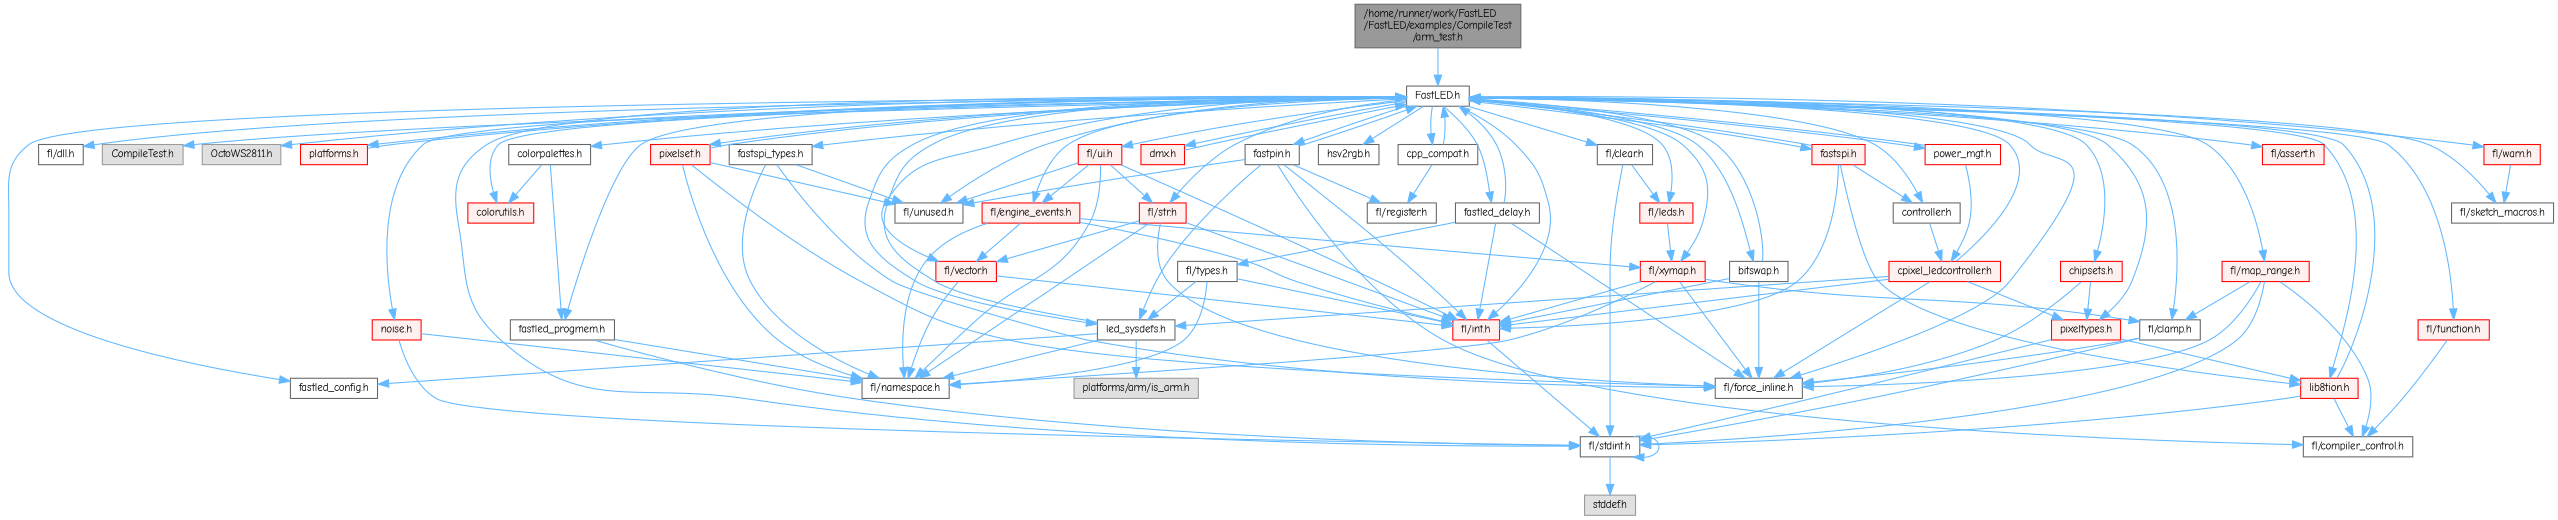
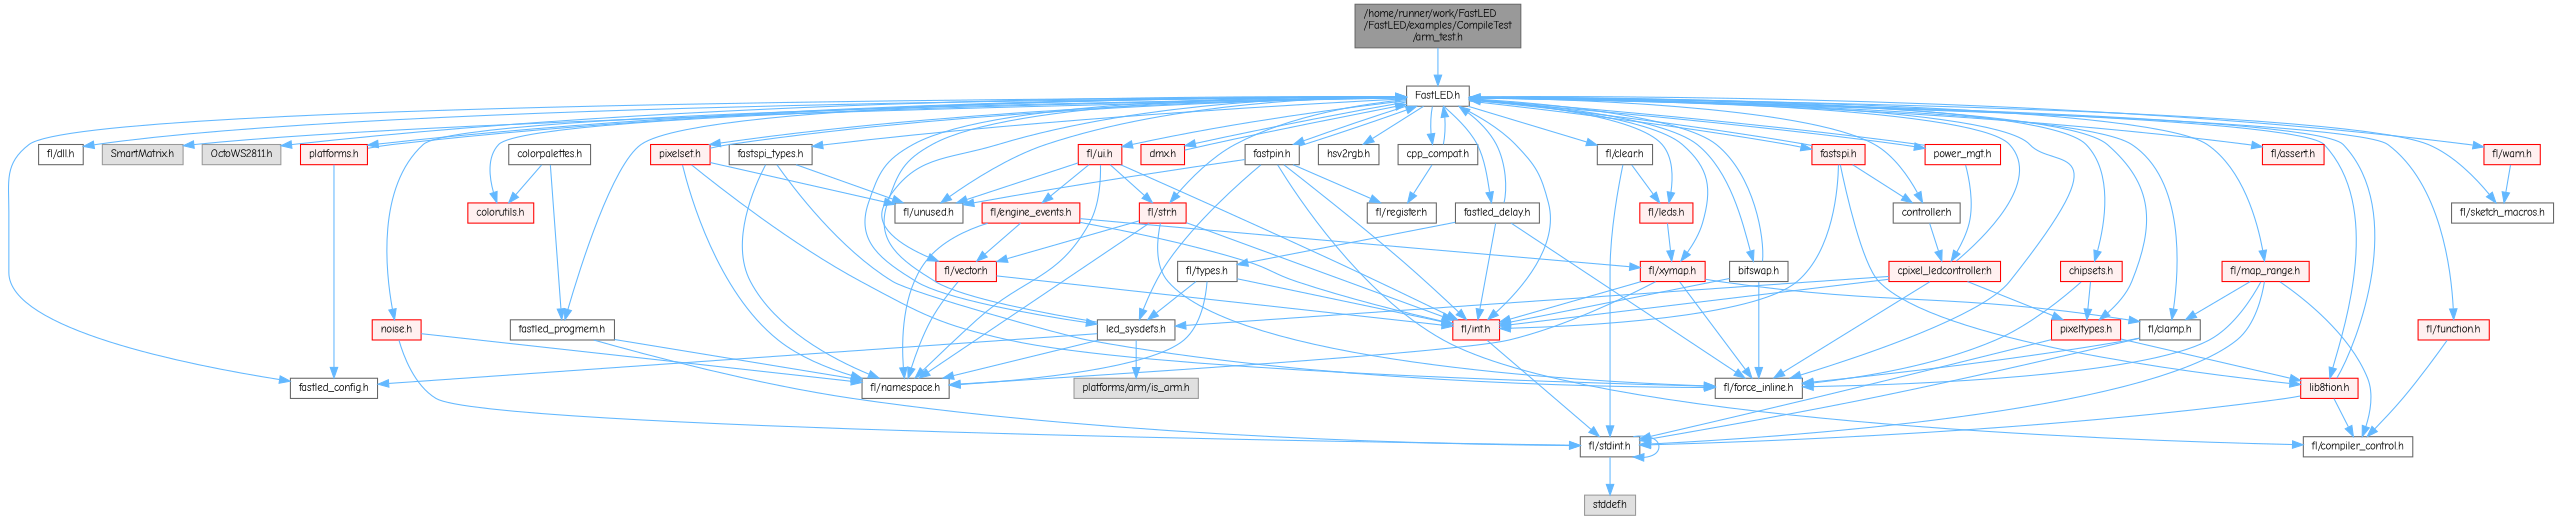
(1206, 110) -> none
(1004, 114) -> none
(143, 155) -> (143, 155)
none -> (334, 266)
(482, 319) -> none
